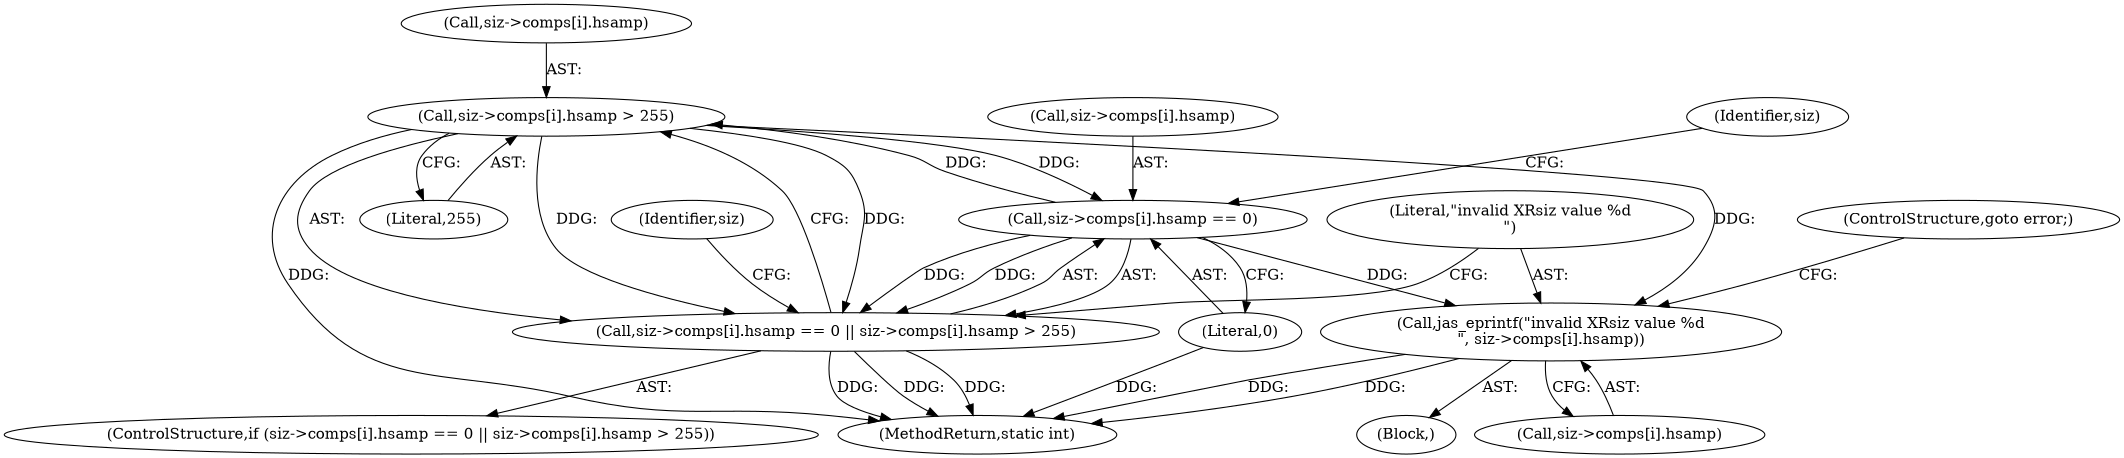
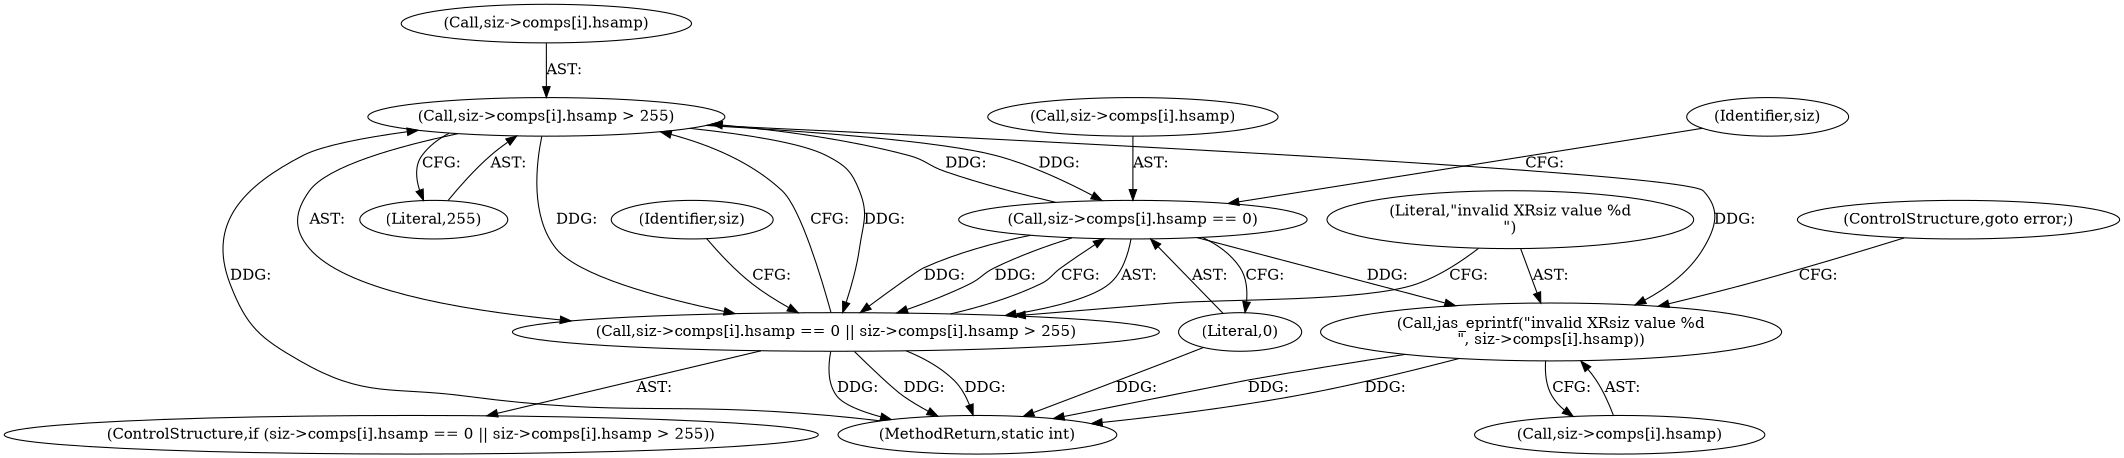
(1083, 276) -> (1083, 276)
(443, 377) -> (398, 391)
(1406, 435) -> none
